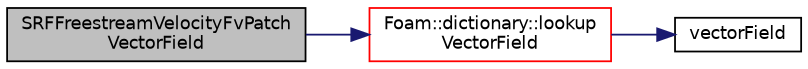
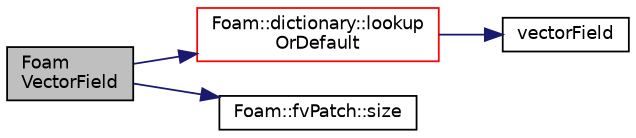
(156, 35) -> (70, 74)
(490, 35) -> (318, 35)
none -> (318, 113)
